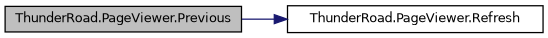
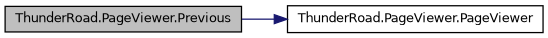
(415, 19) -> (415, 19)
